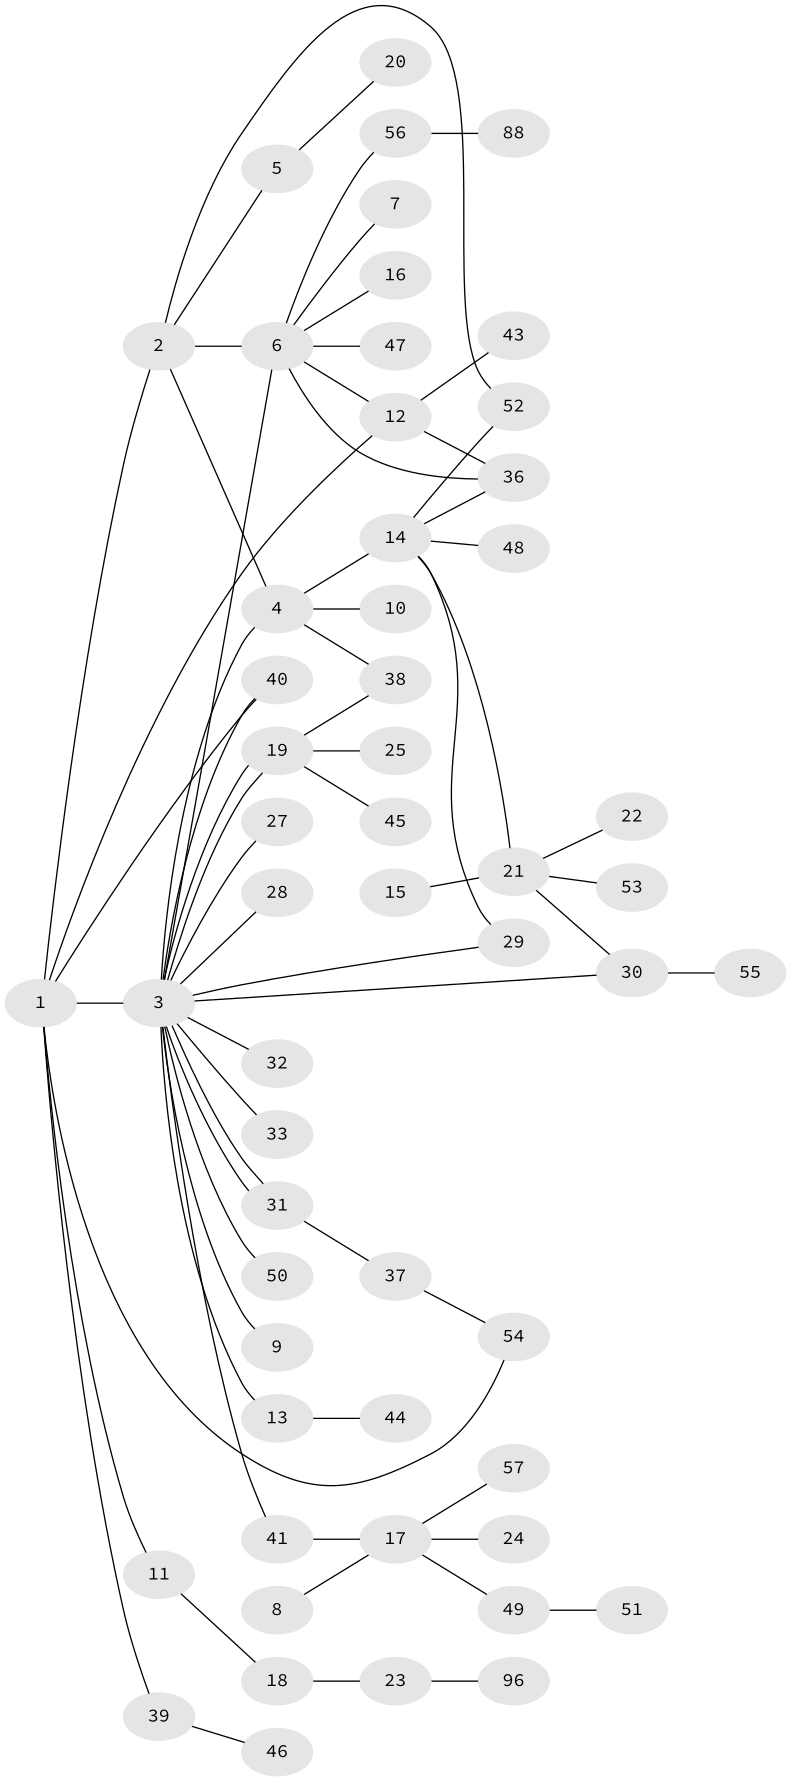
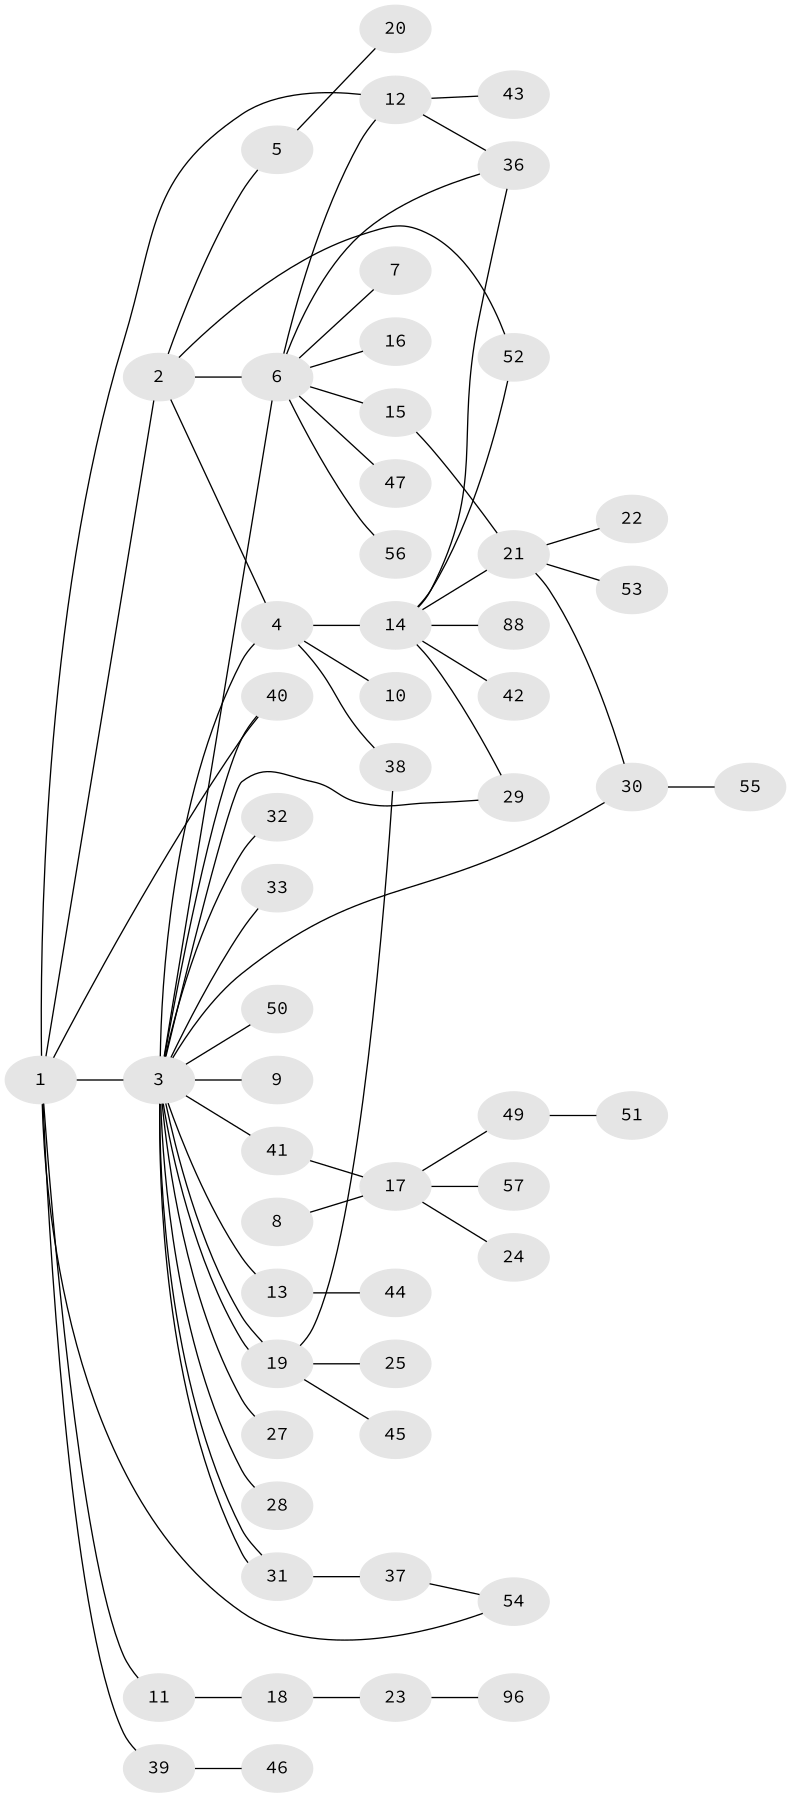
(454, 133) -> (455, 625)
none -> (337, 395)
(514, 549) -> (514, 696)
